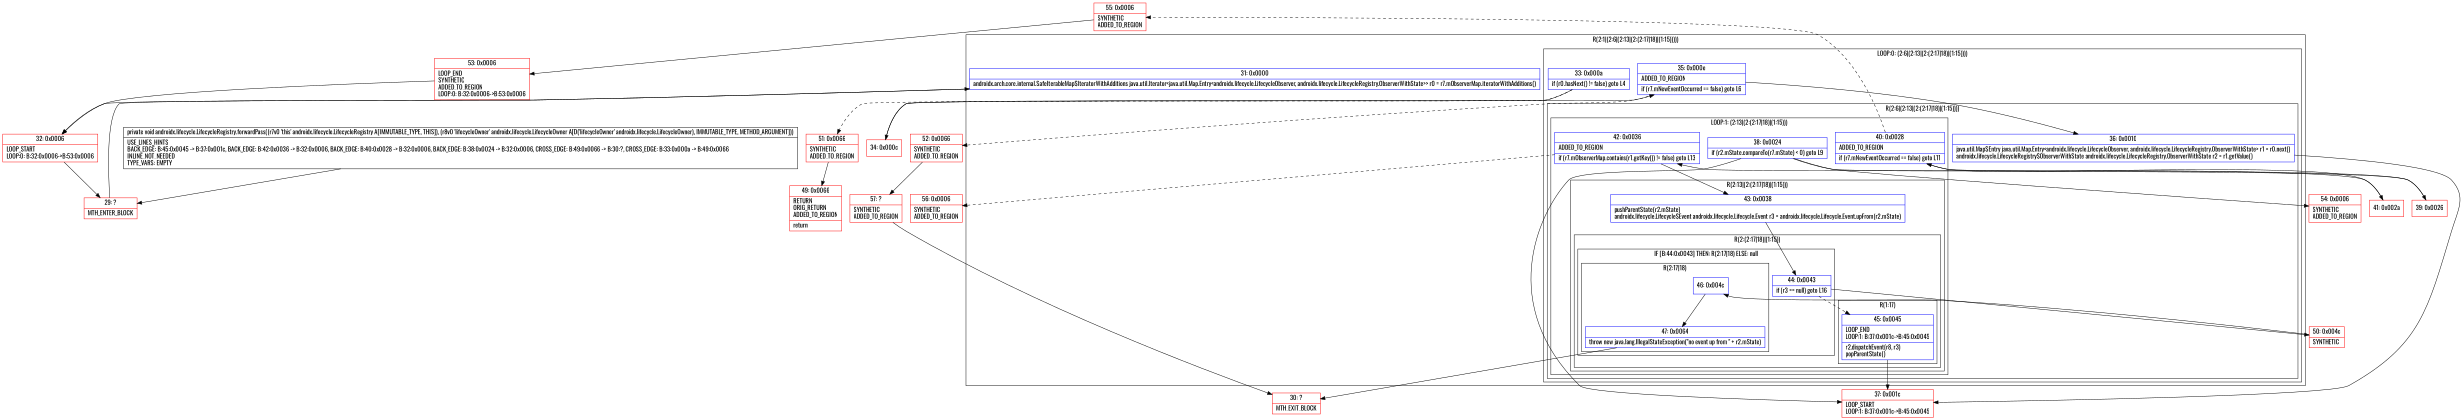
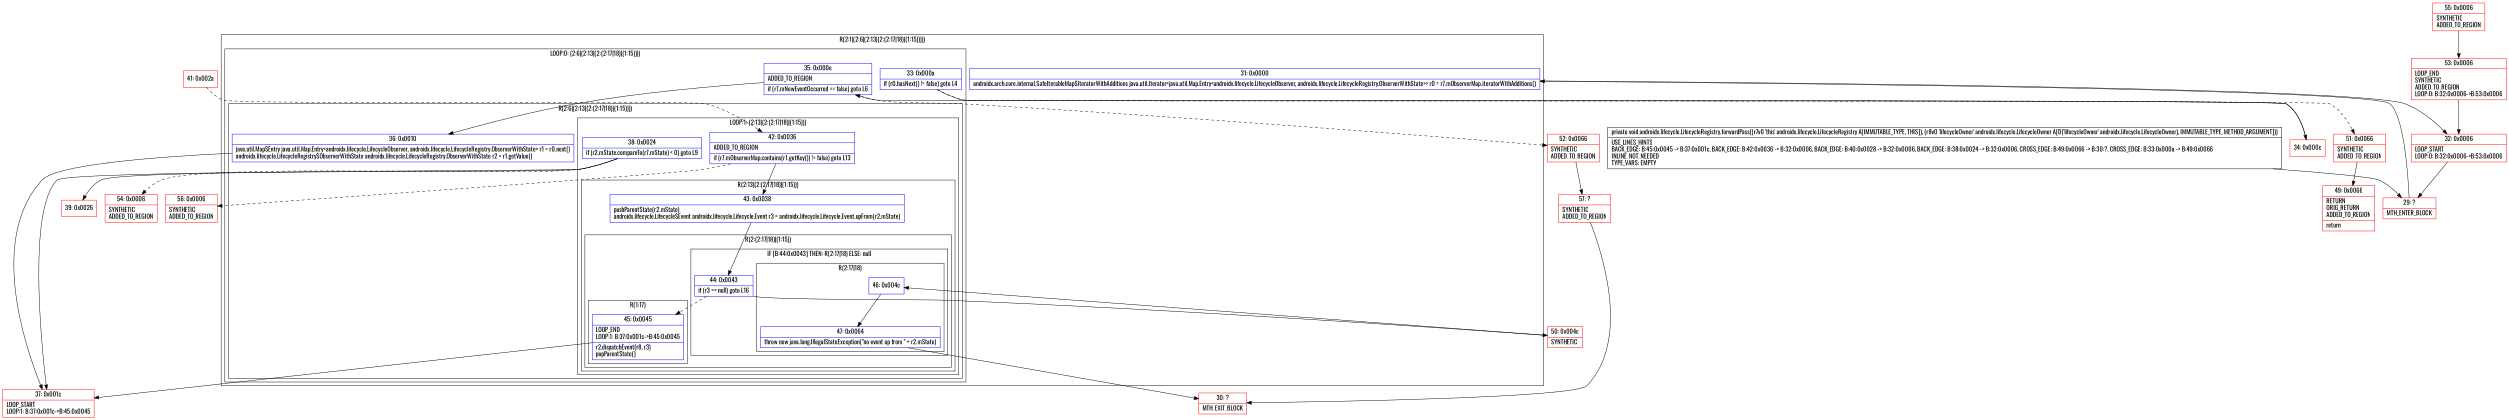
(1890, 148) -> none
(2037, 170) -> (483, 102)
(2048, 187) -> (380, 171)
